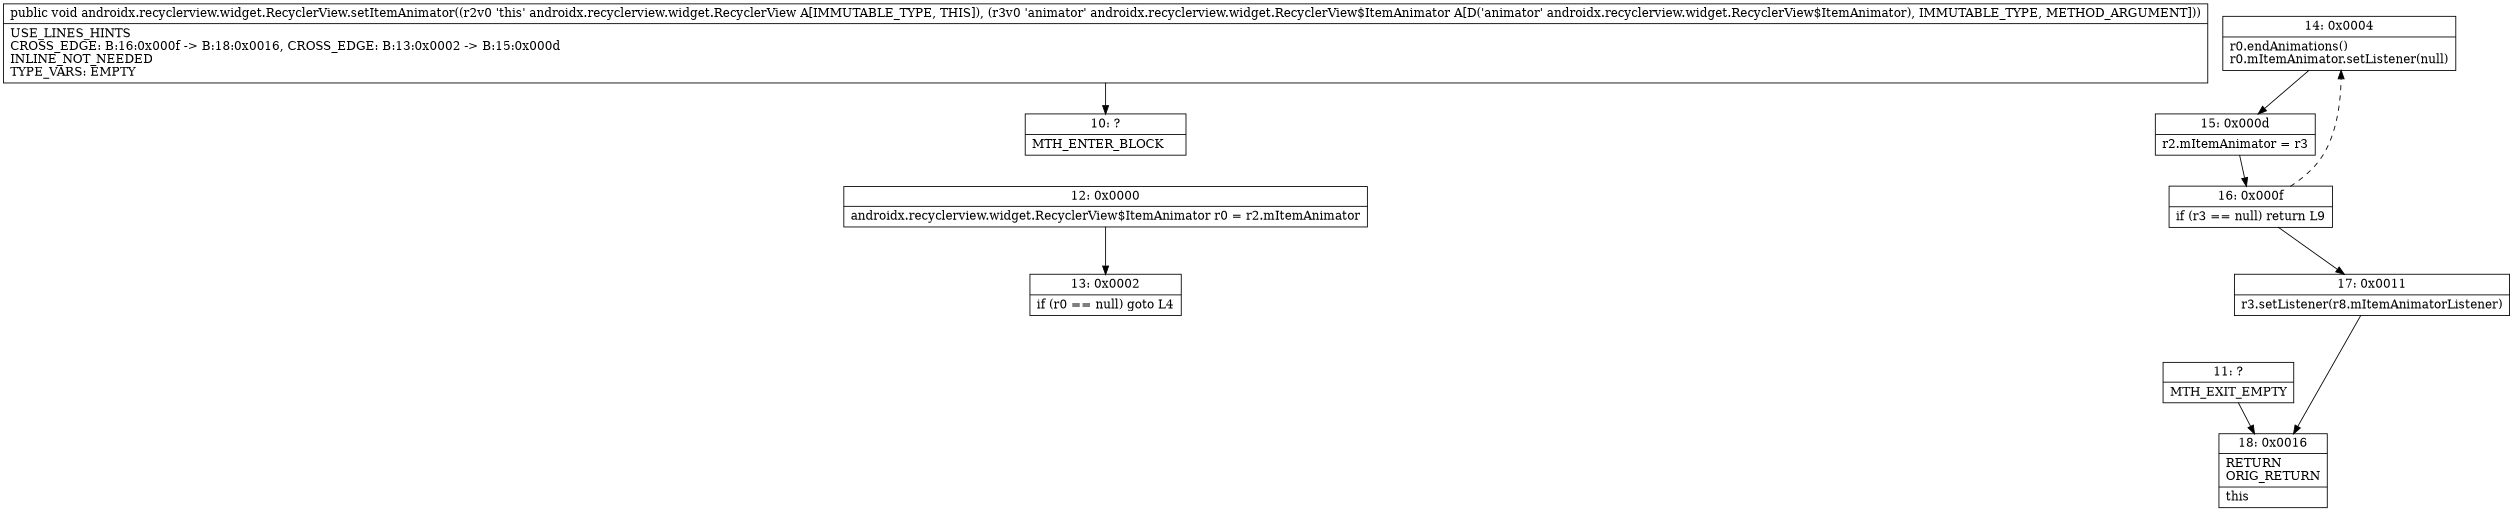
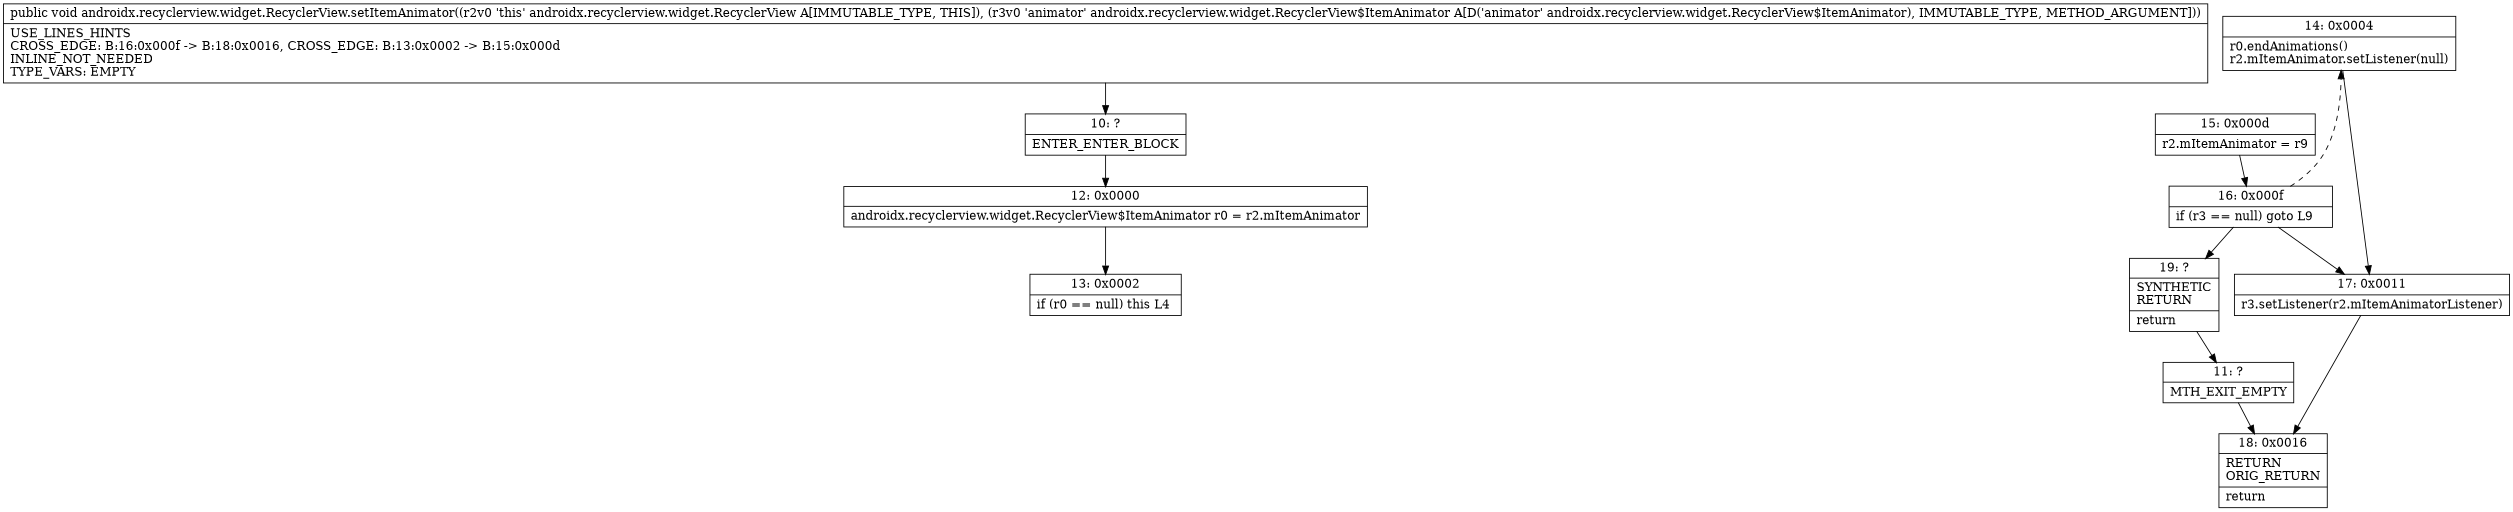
(2339, 60) -> (2339, 60)
(2287, 89) -> (2355, 168)
(1098, 144) -> (1106, 144)
(2235, 144) -> (2235, 144)
none -> (1106, 167)
(2251, 217) -> (2245, 217)
none -> (2174, 295)
(1106, 305) -> (1103, 305)
(2372, 305) -> (2372, 305)
(2238, 497) -> (2246, 497)
